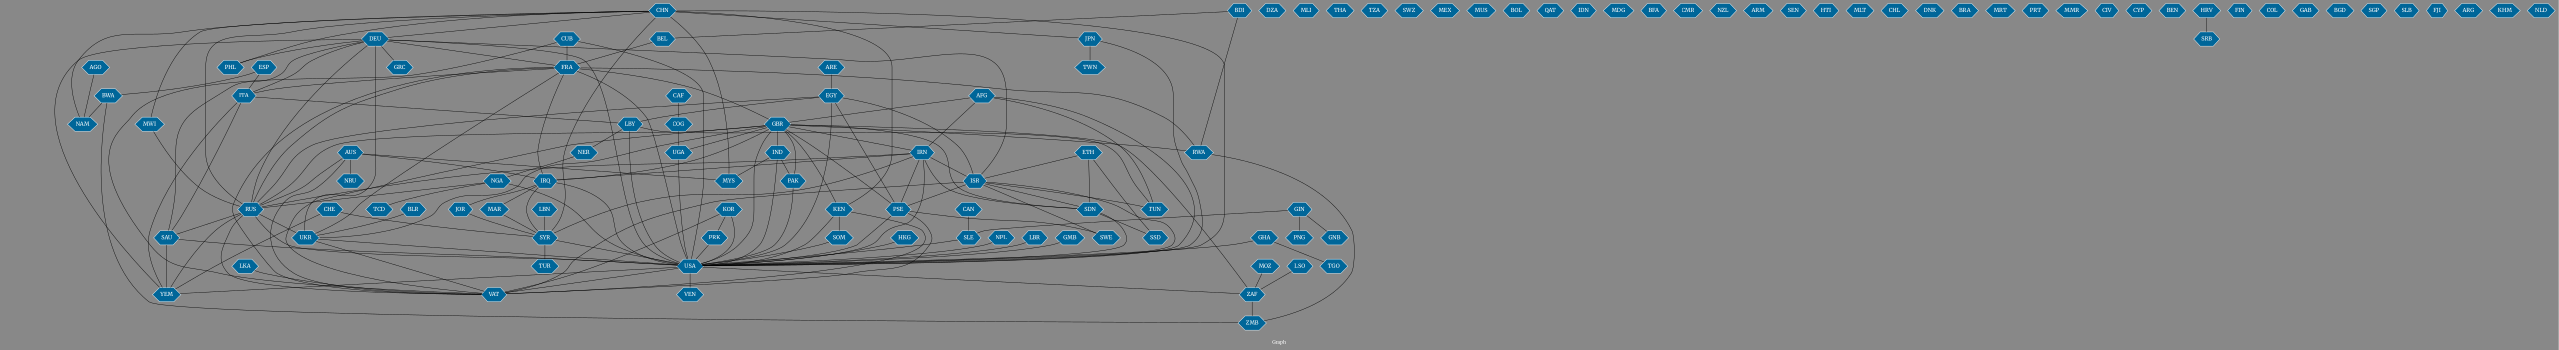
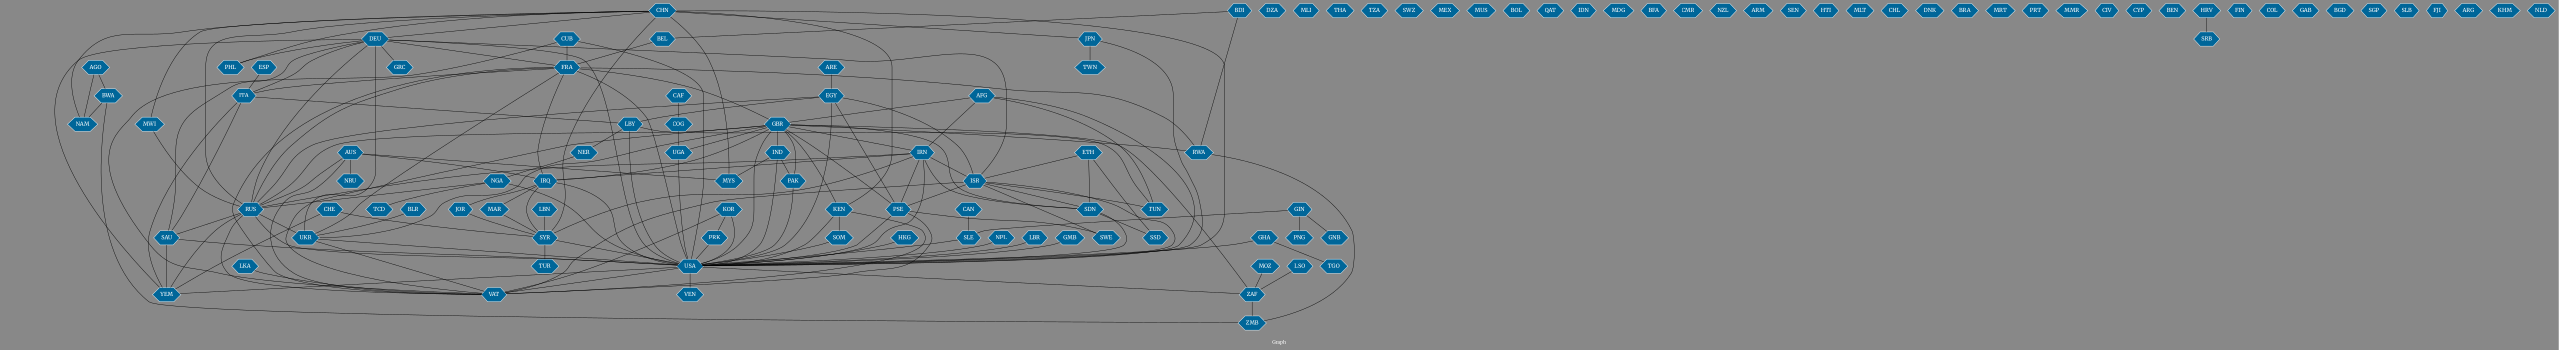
(189, 87) -> (102, 82)
